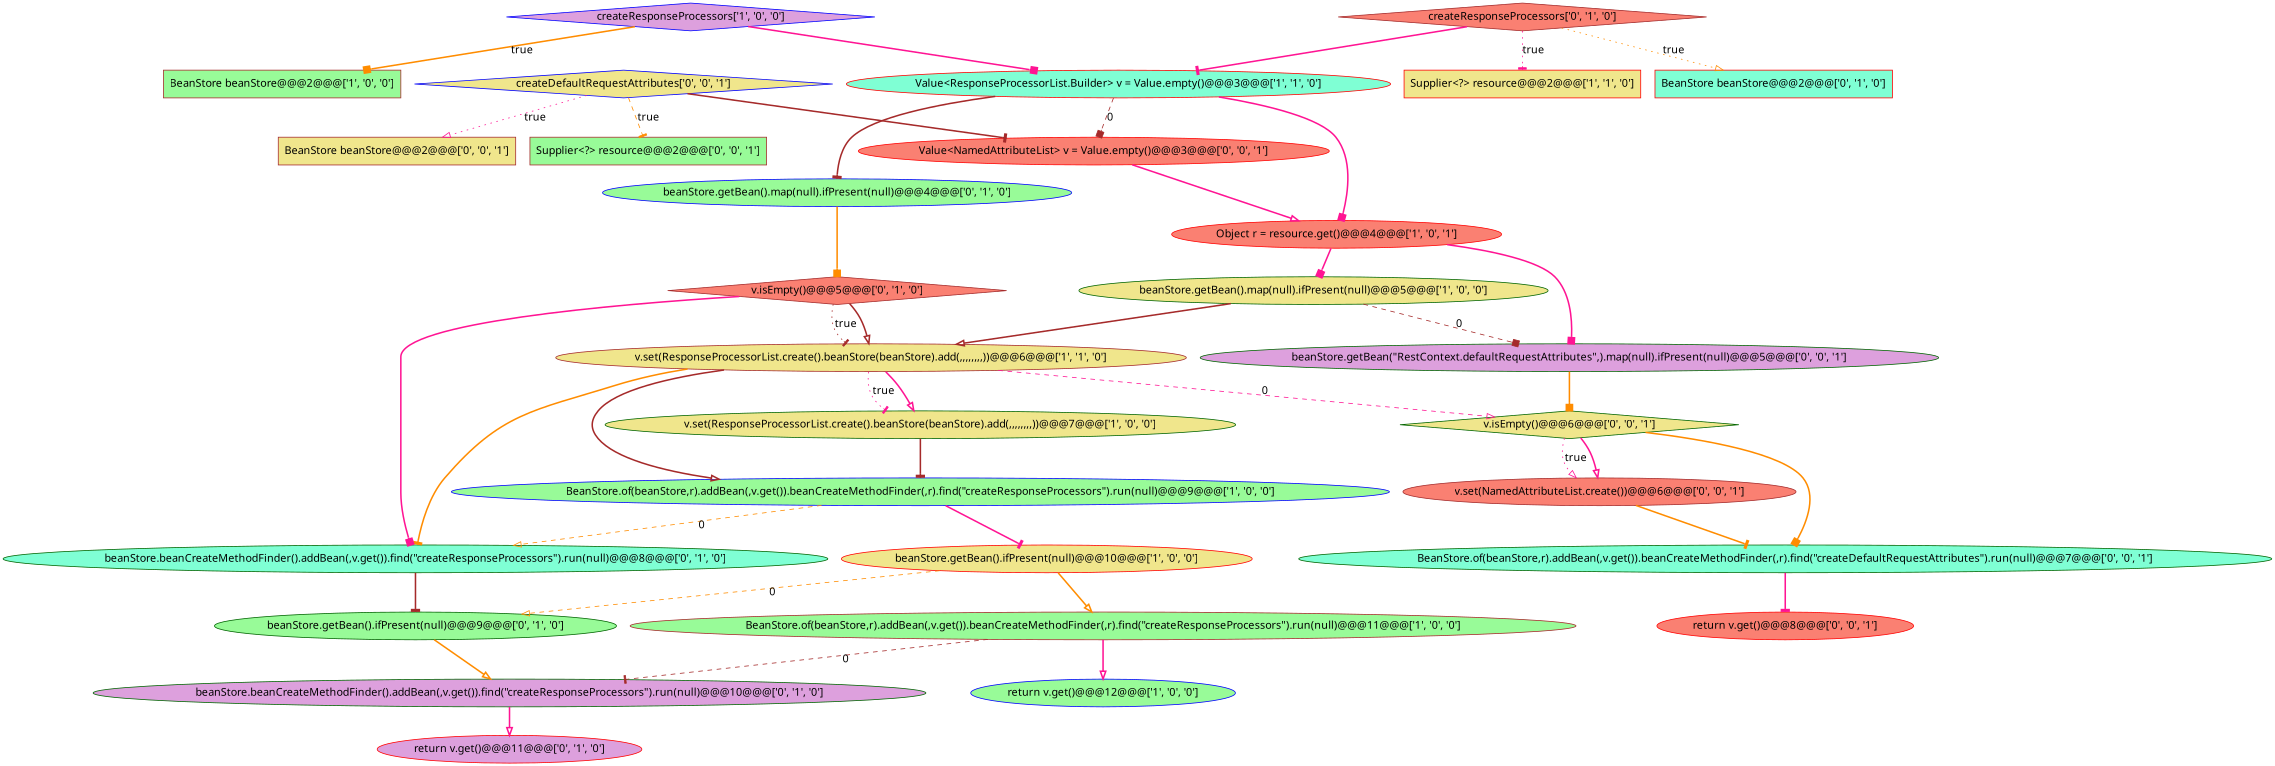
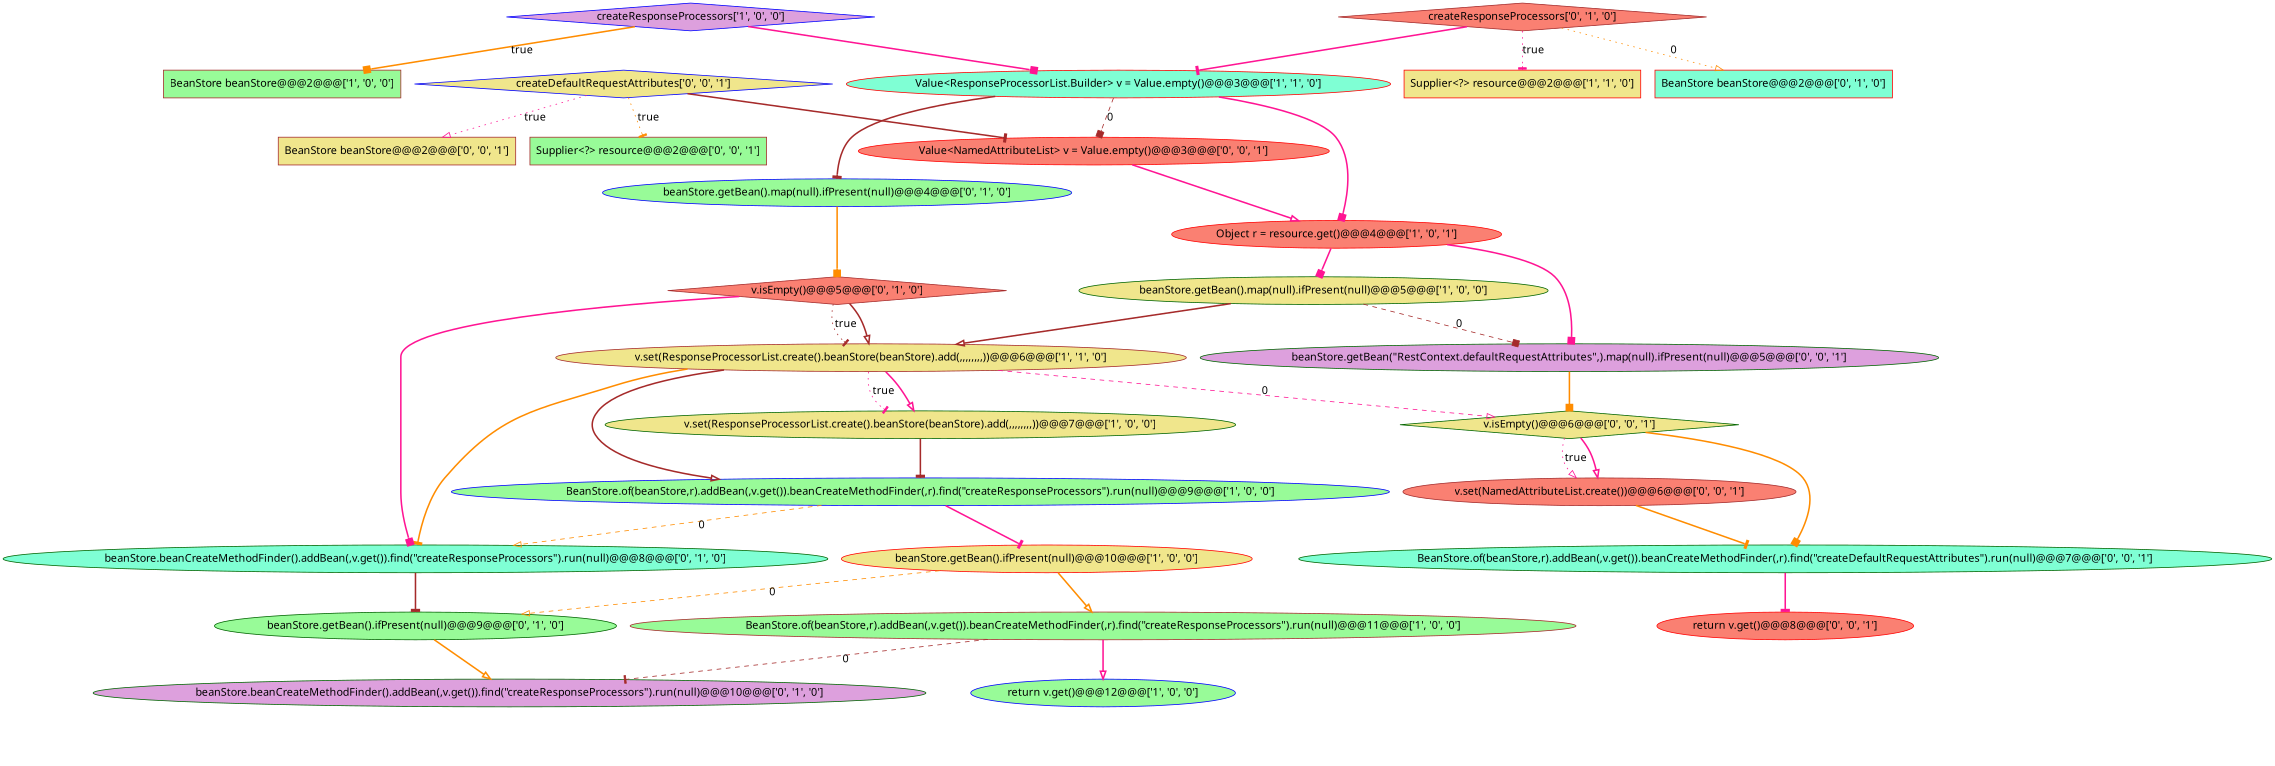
(1674, 50) -> (1674, 50)
(635, 116) -> (635, 116)
(510, 749) -> none
